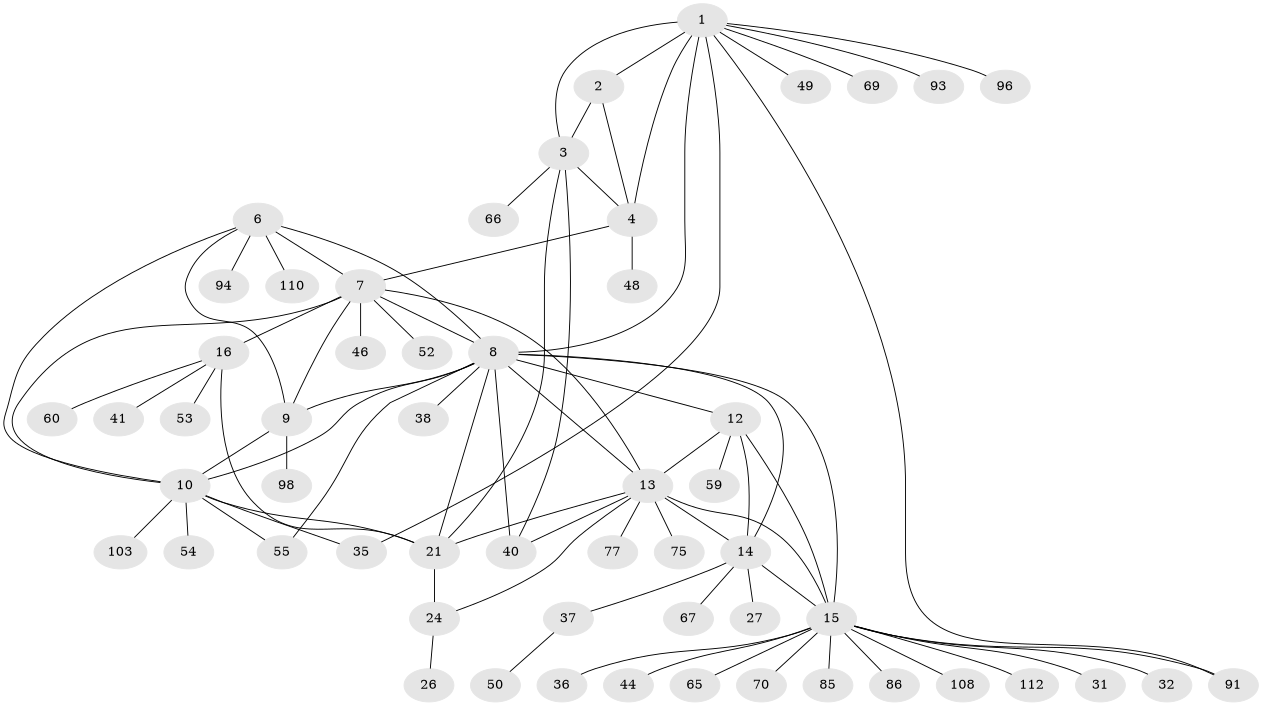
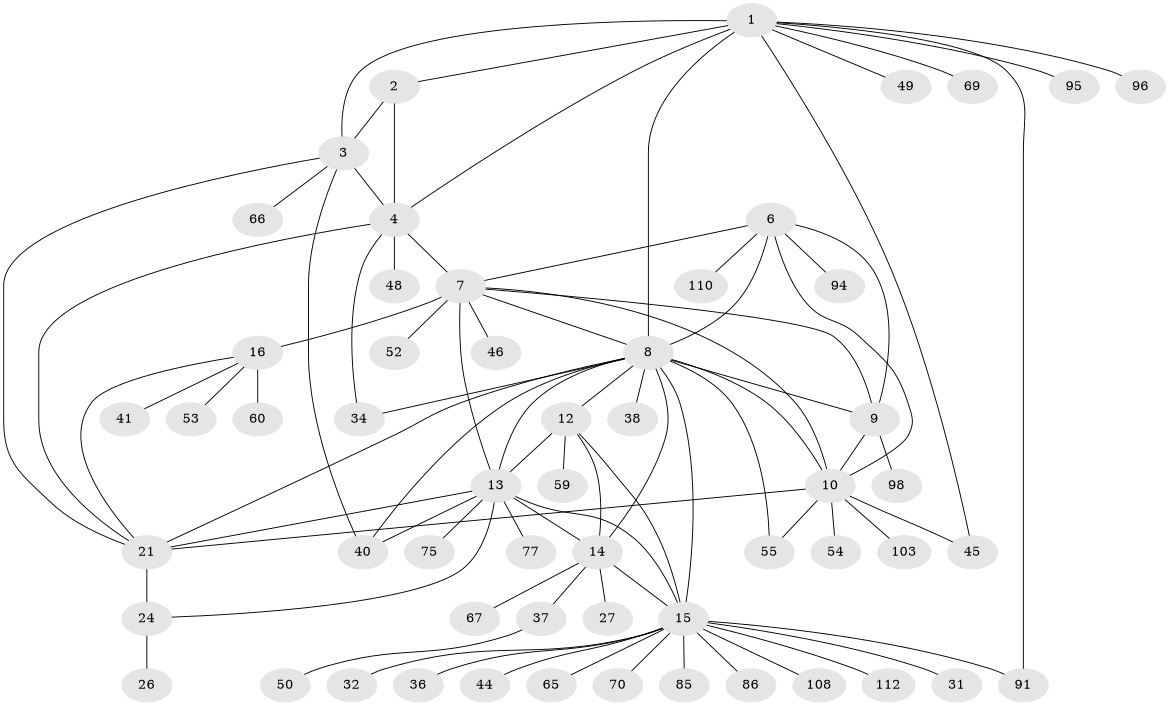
(939, 87) -> (1074, 87)
none -> (85, 301)
none -> (359, 419)
(362, 552) -> (973, 552)
